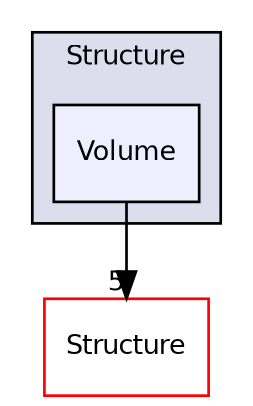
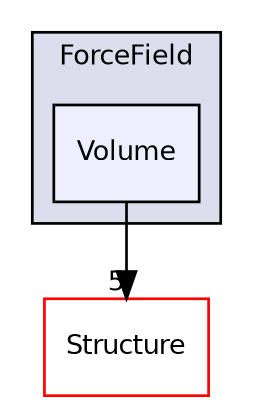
(127, 58) -> (127, 58)
